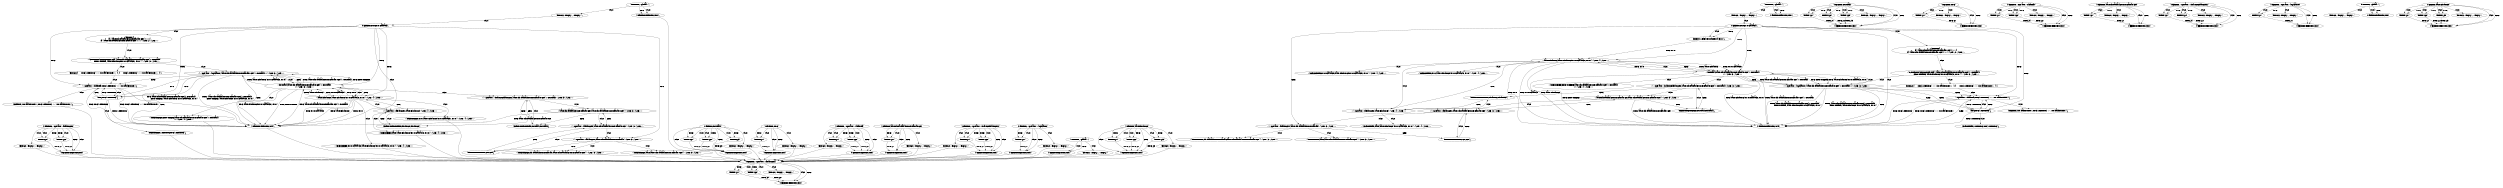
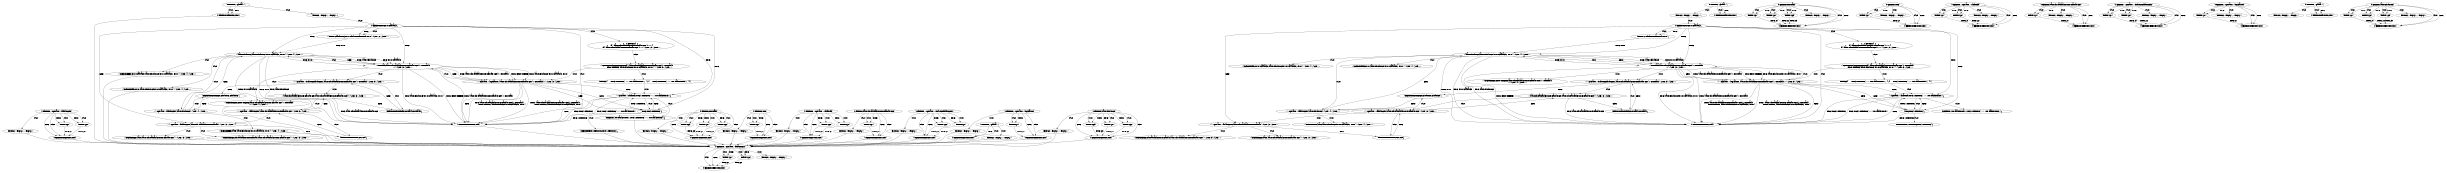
none -> (358, 37)
